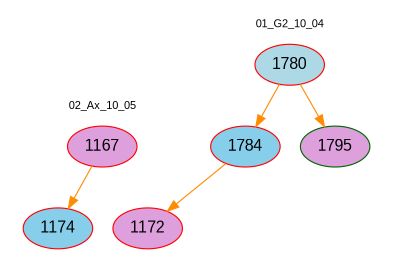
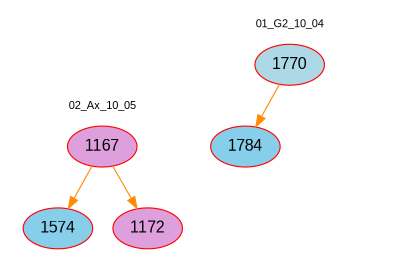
(290, 65) -> (290, 65)
(335, 147) -> none
(201, 184) -> (122, 182)
(58, 228) -> (58, 228)
